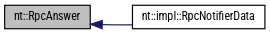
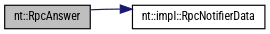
(117, 25) -> (105, 9)
